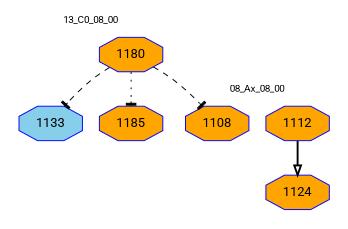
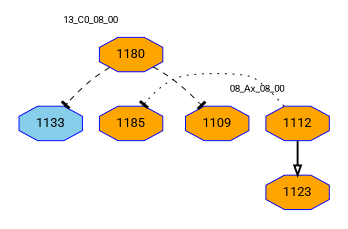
(131, 87) -> (216, 74)
(217, 123) -> (217, 123)
(298, 192) -> (298, 192)
